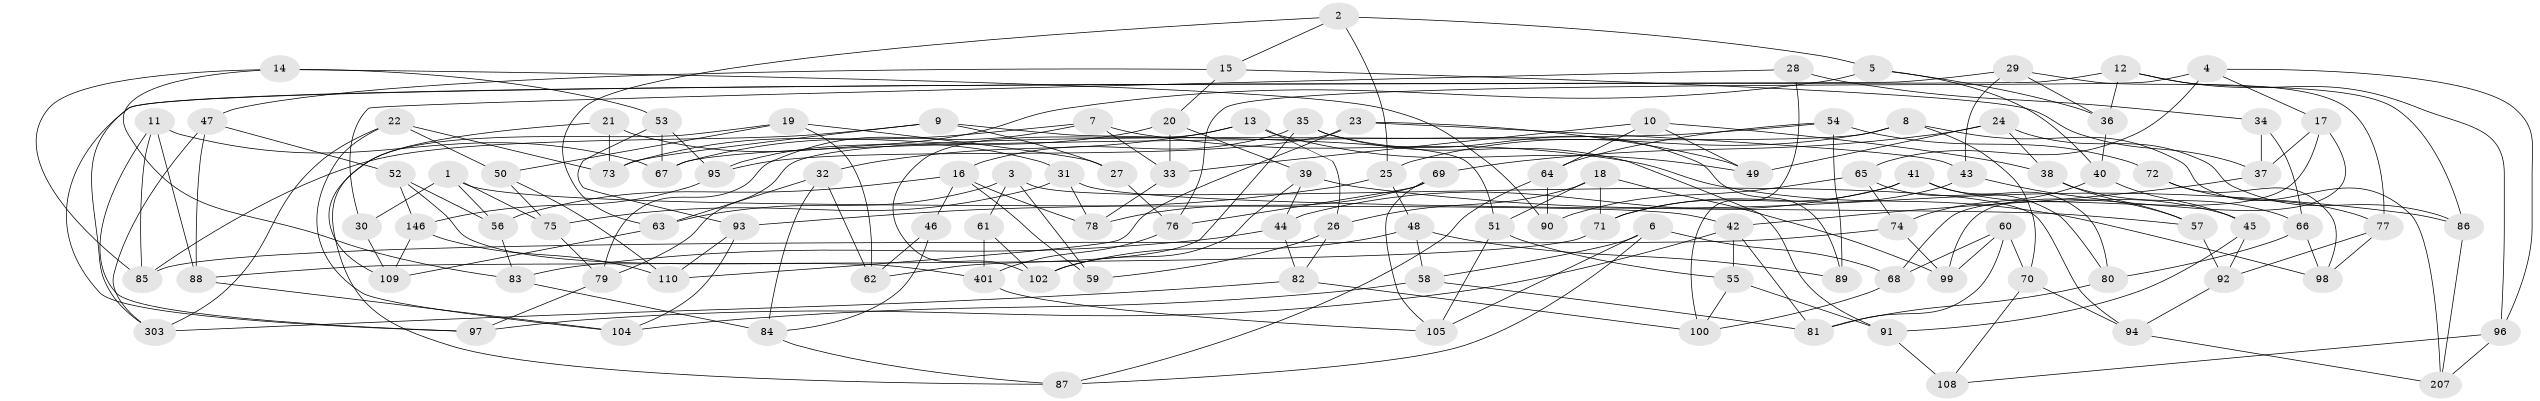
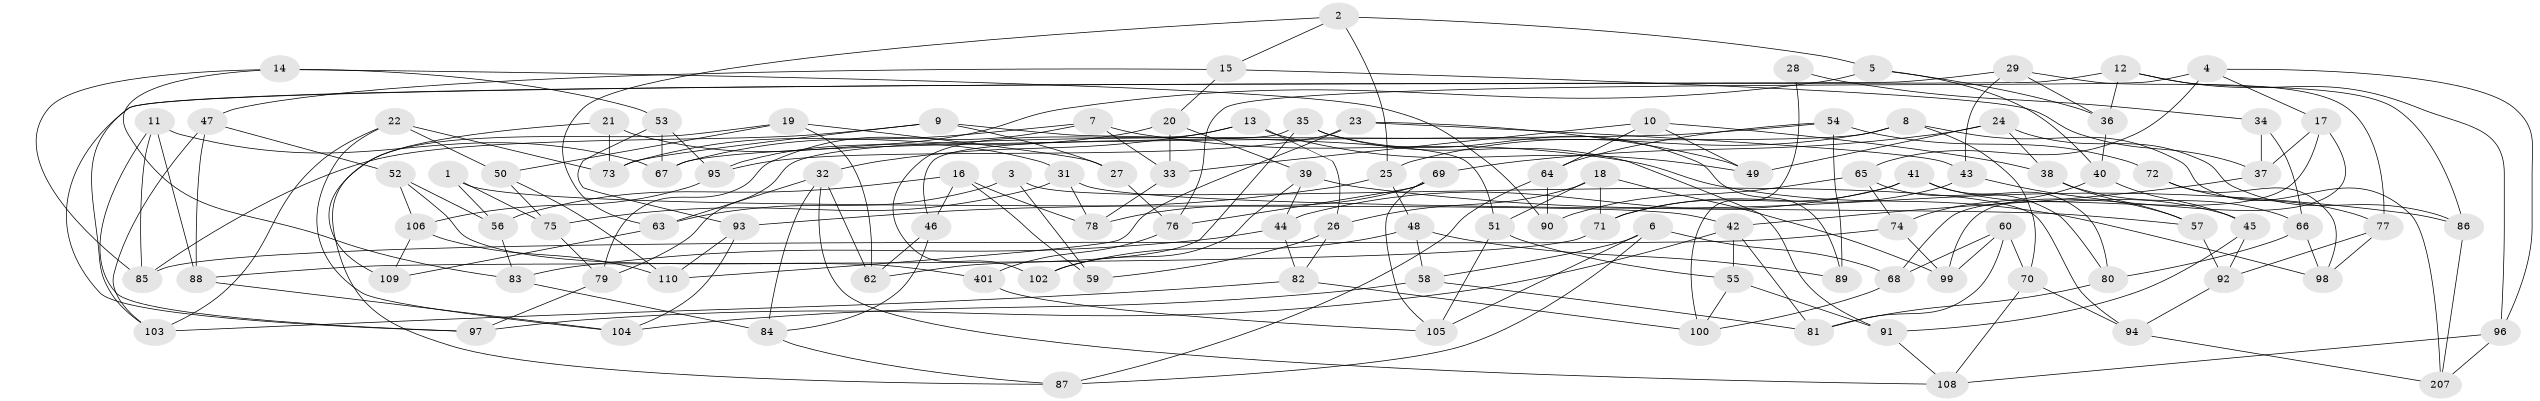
(1131, 148) -> (1082, 142)
(362, 227) -> none
(416, 227) -> (416, 227)
(984, 227) -> none
(155, 332) -> (155, 332)
none -> (1296, 362)
